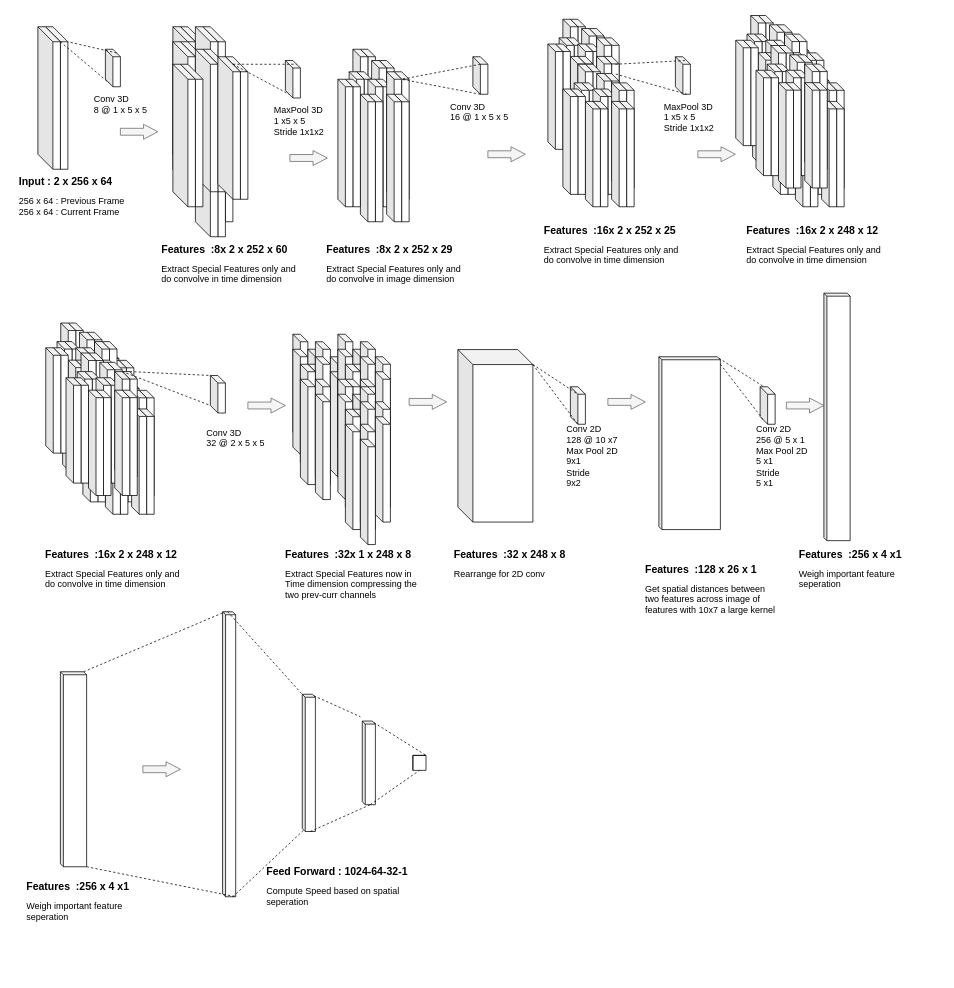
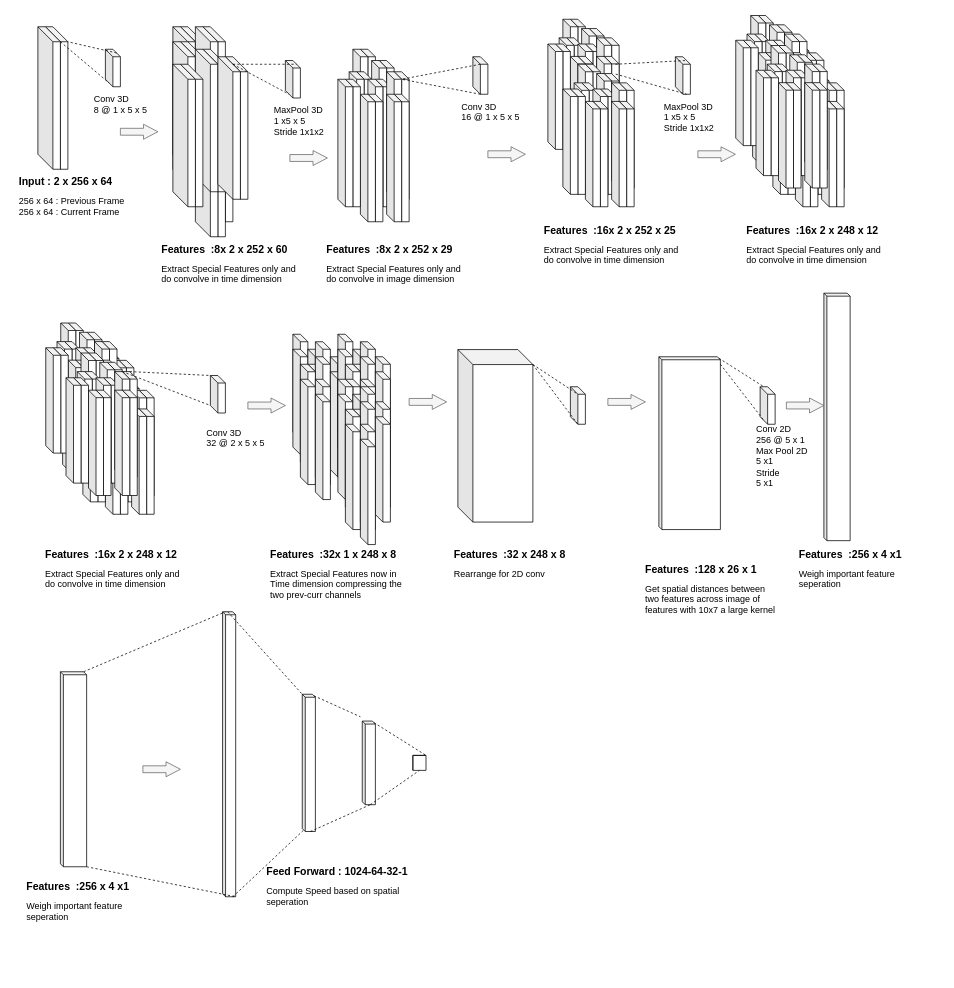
(480, 120) -> (492, 120)
(597, 462) -> none
(353, 594) -> (338, 594)
